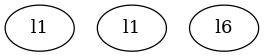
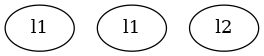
(224, 28) -> (224, 28)
